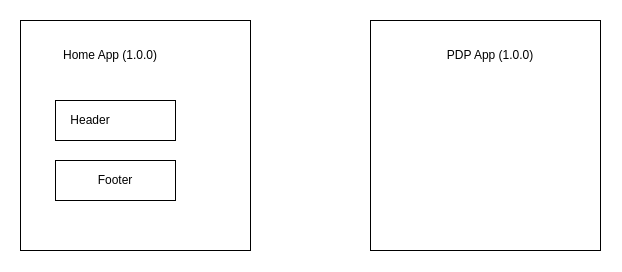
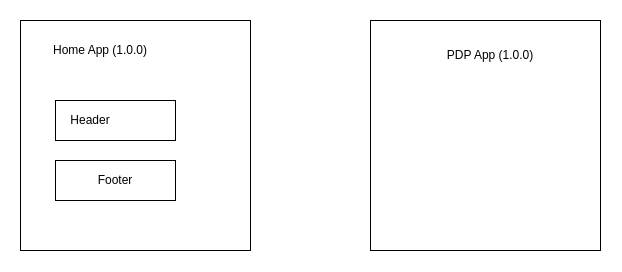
(111, 56) -> (101, 51)
